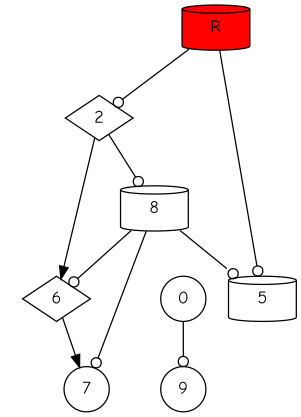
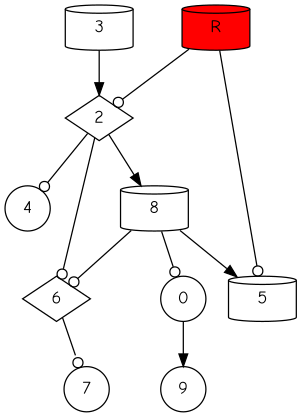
none -> (99, 28)
(122, 156) -> (122, 156)
(79, 203) -> (79, 203)
none -> (28, 208)
(203, 250) -> (203, 250)
(122, 295) -> (167, 249)
(69, 337) -> (69, 337)
(183, 339) -> (183, 339)
